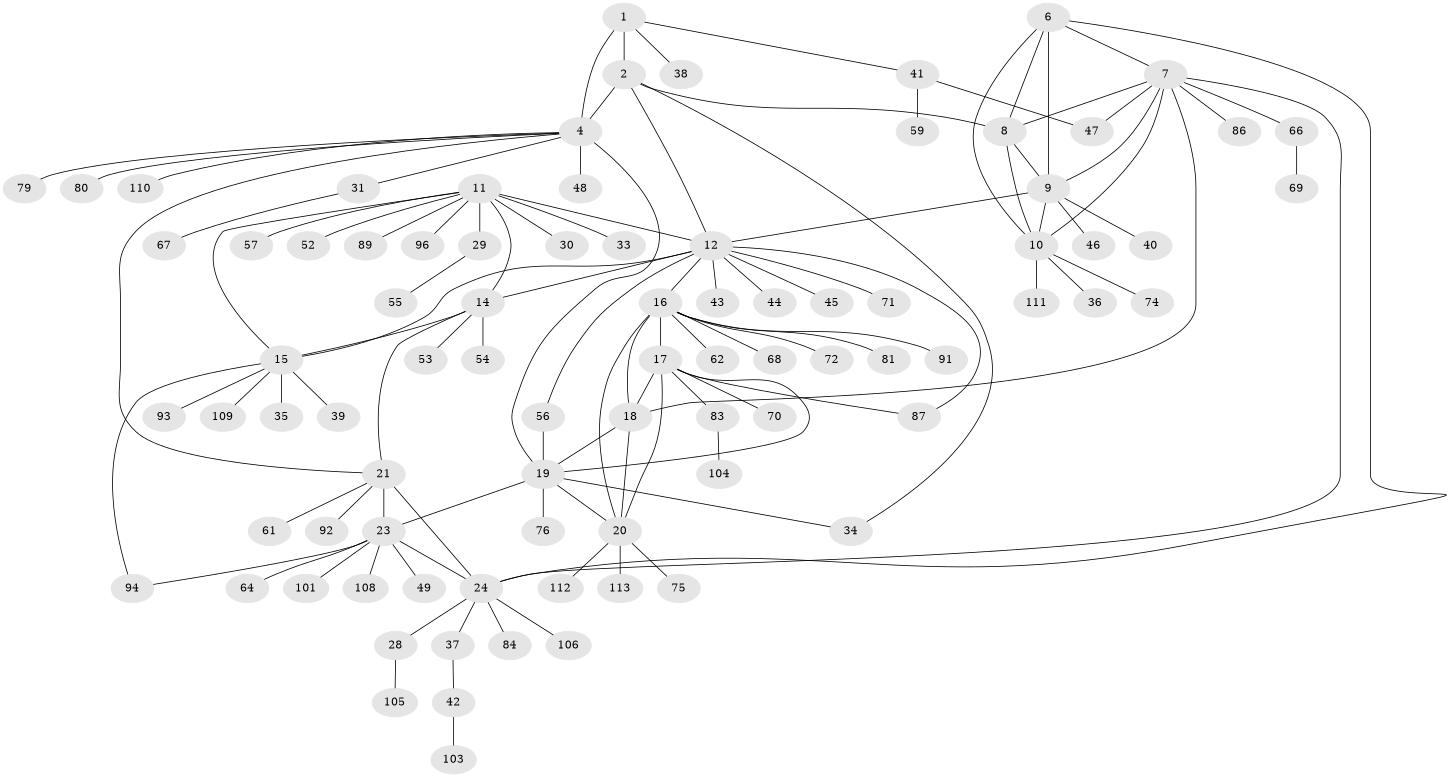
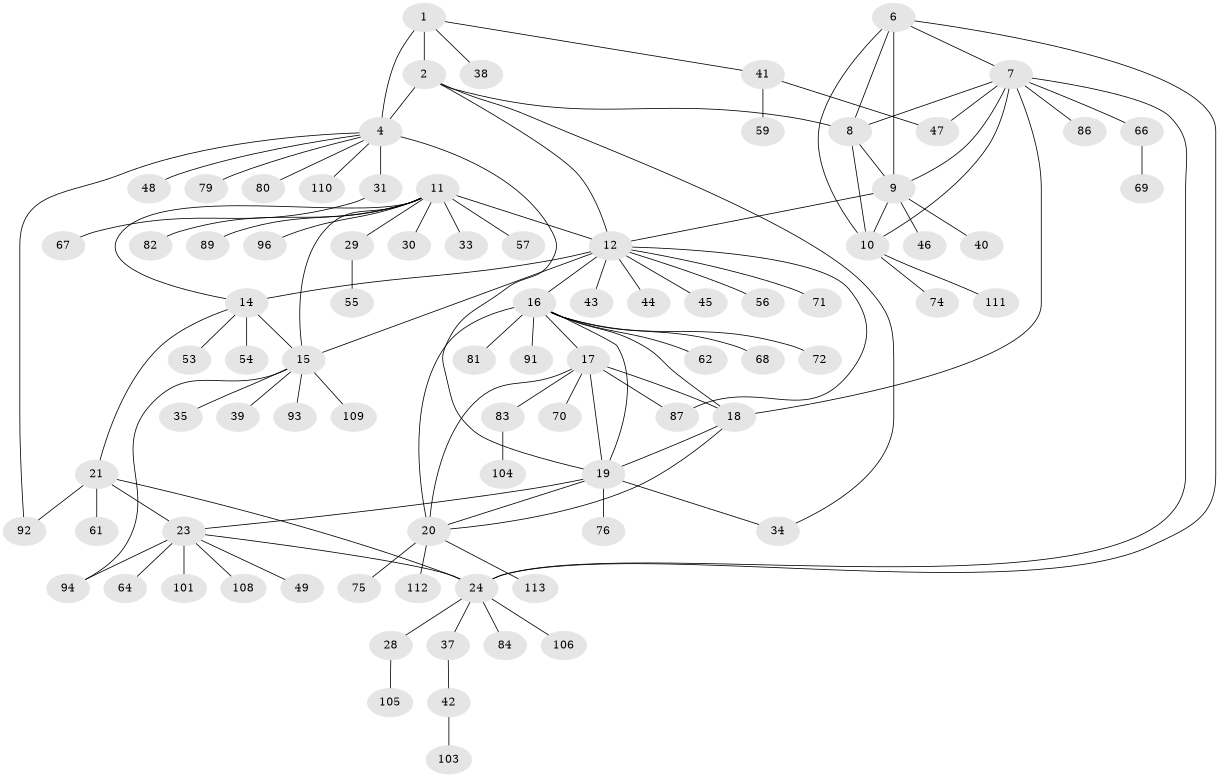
(135, 233) -> (44, 201)
(308, 246) -> (151, 246)
(1095, 303) -> none
(543, 446) -> (625, 367)
